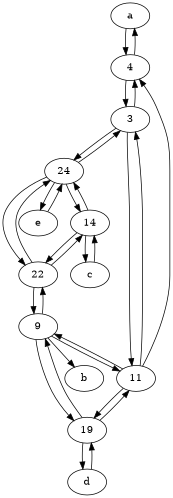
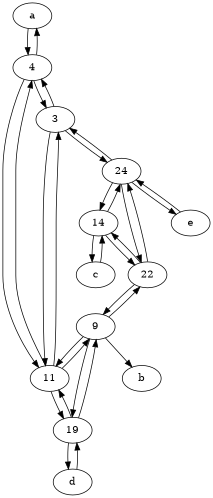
none -> (3, 222)
